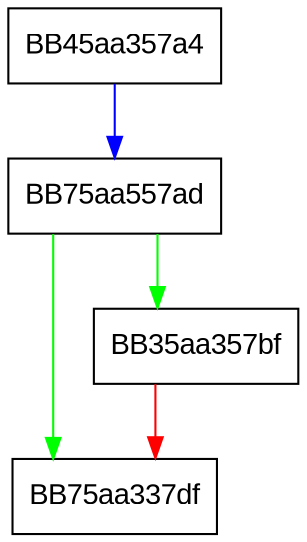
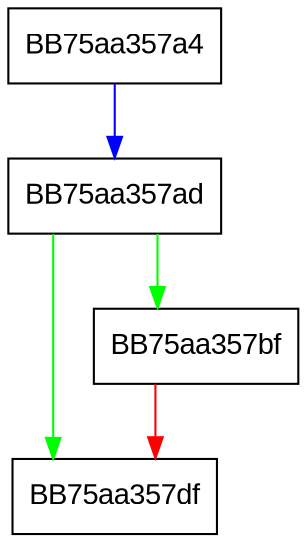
(115, 46) -> (115, 46)
(115, 196) -> (115, 196)
(196, 346) -> (196, 346)
(115, 496) -> (115, 496)
